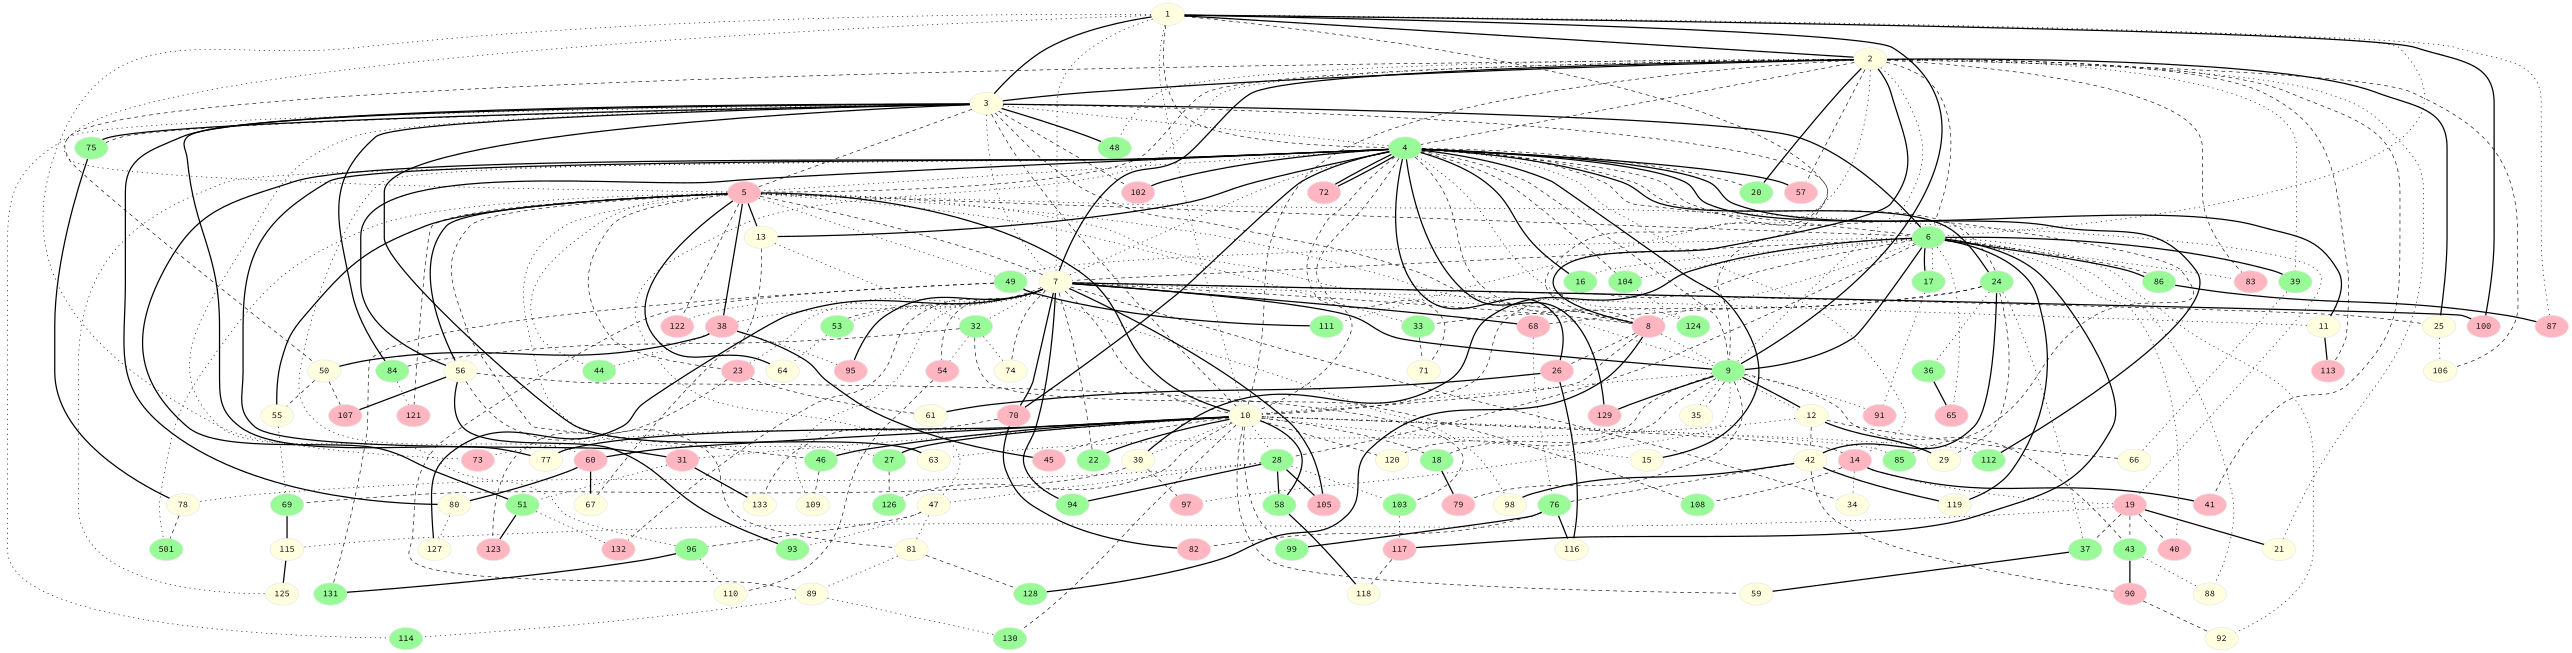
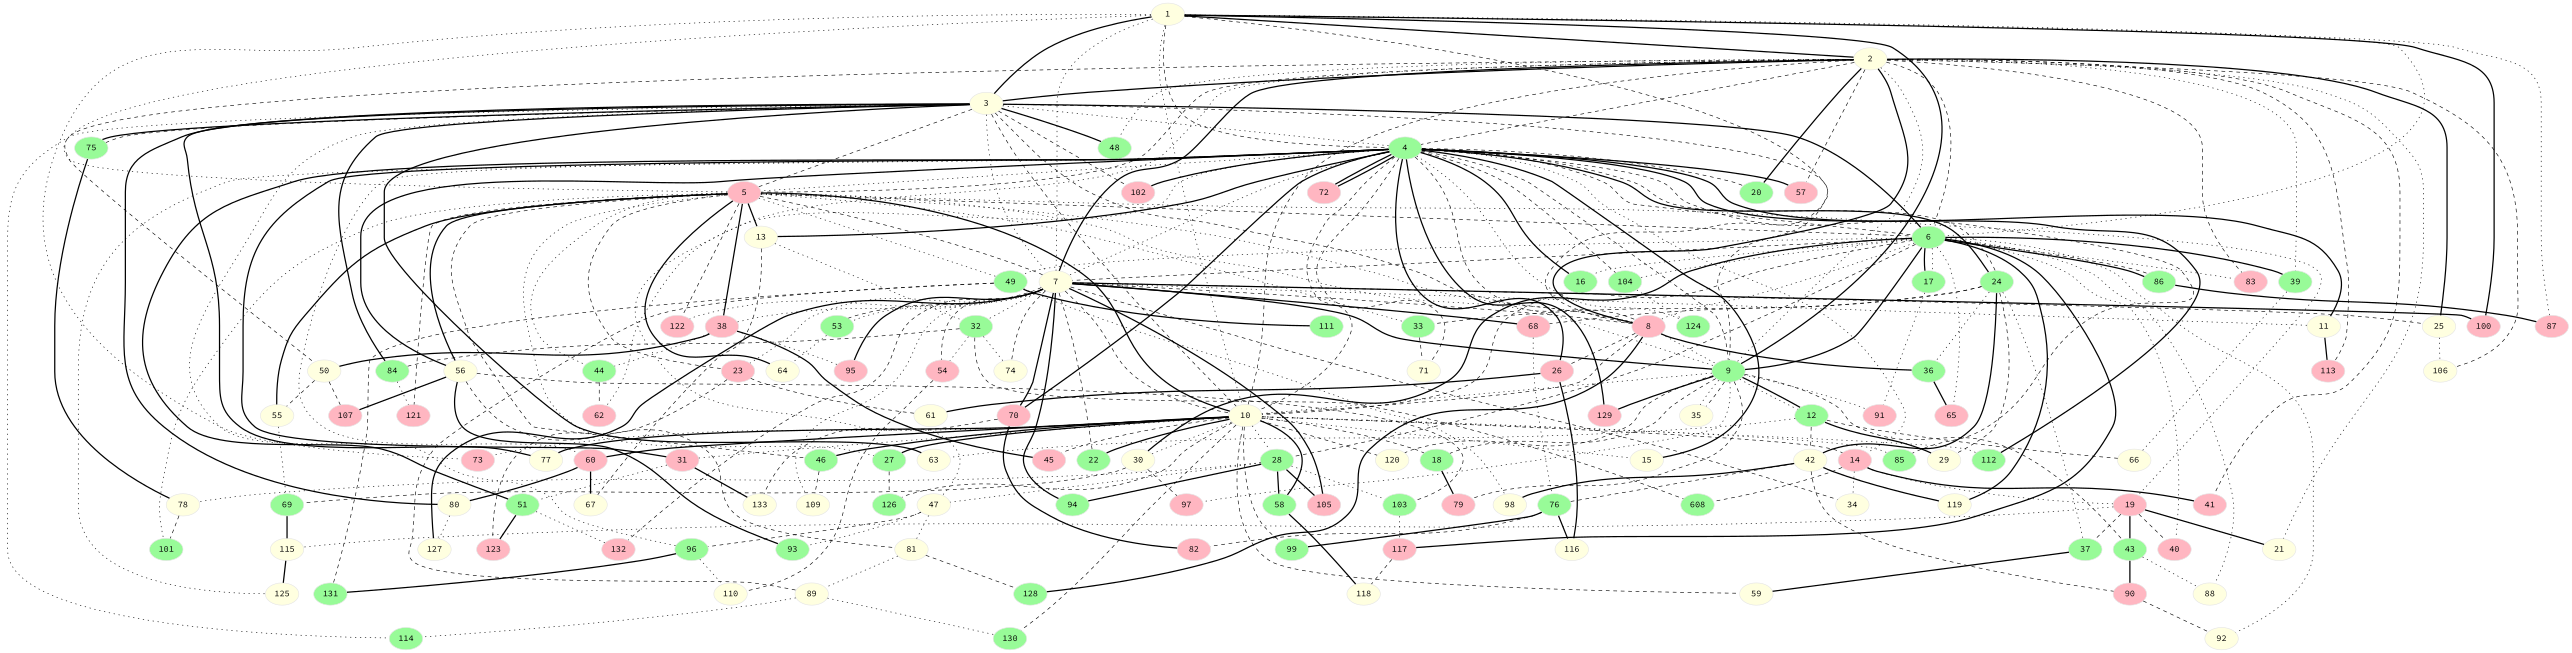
(1669, 236) -> none
none -> (1779, 359)
none -> (599, 416)
(1812, 416) -> (1812, 416)
(1698, 505) -> (1698, 505)
(2130, 527) -> (2130, 527)
(166, 549) -> (166, 549)
